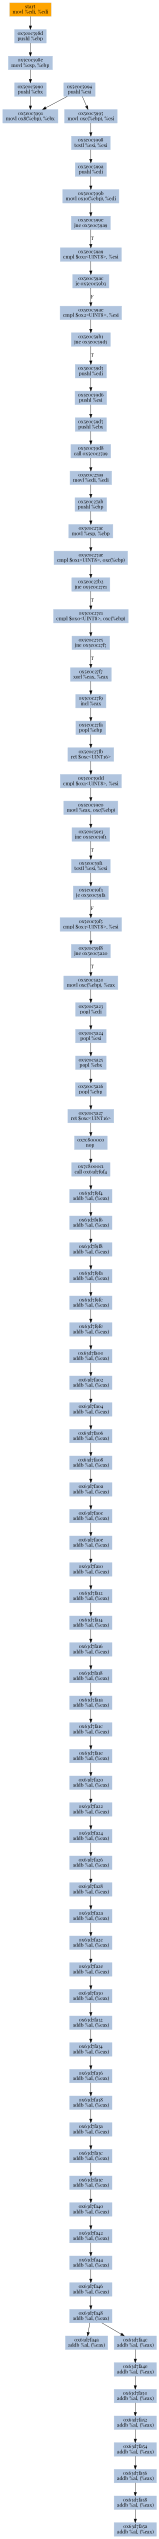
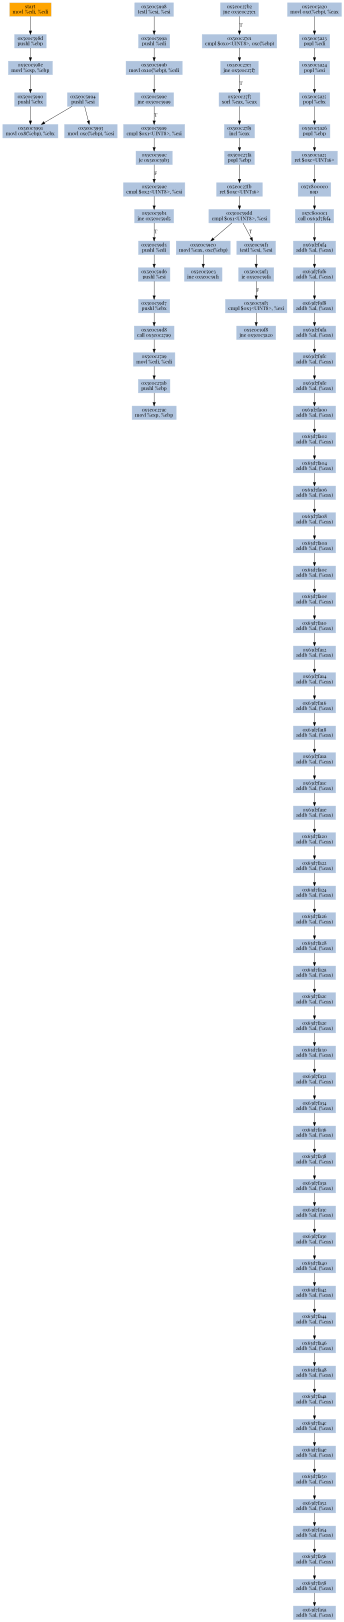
(91, 128) -> none
(91, 558) -> none
(91, 848) -> (247, 230)
(91, 965) -> none
(111, 2328) -> (314, 1411)
